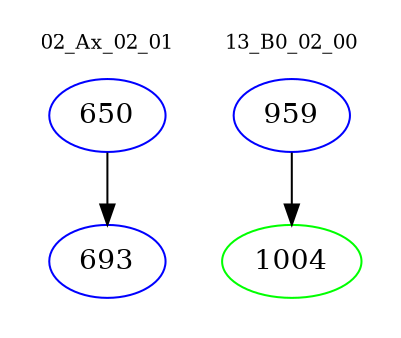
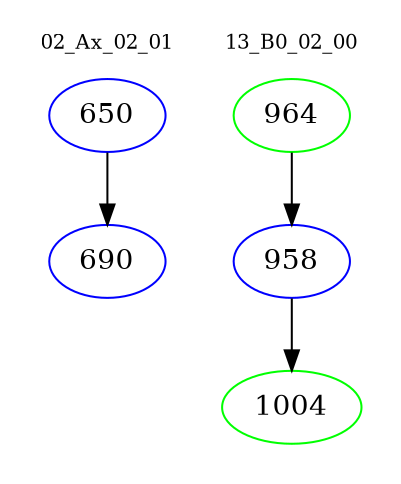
none -> (292, 116)
(292, 116) -> (292, 261)
(107, 261) -> (107, 261)
